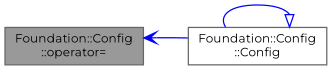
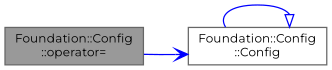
(172, 38) -> (160, 55)
